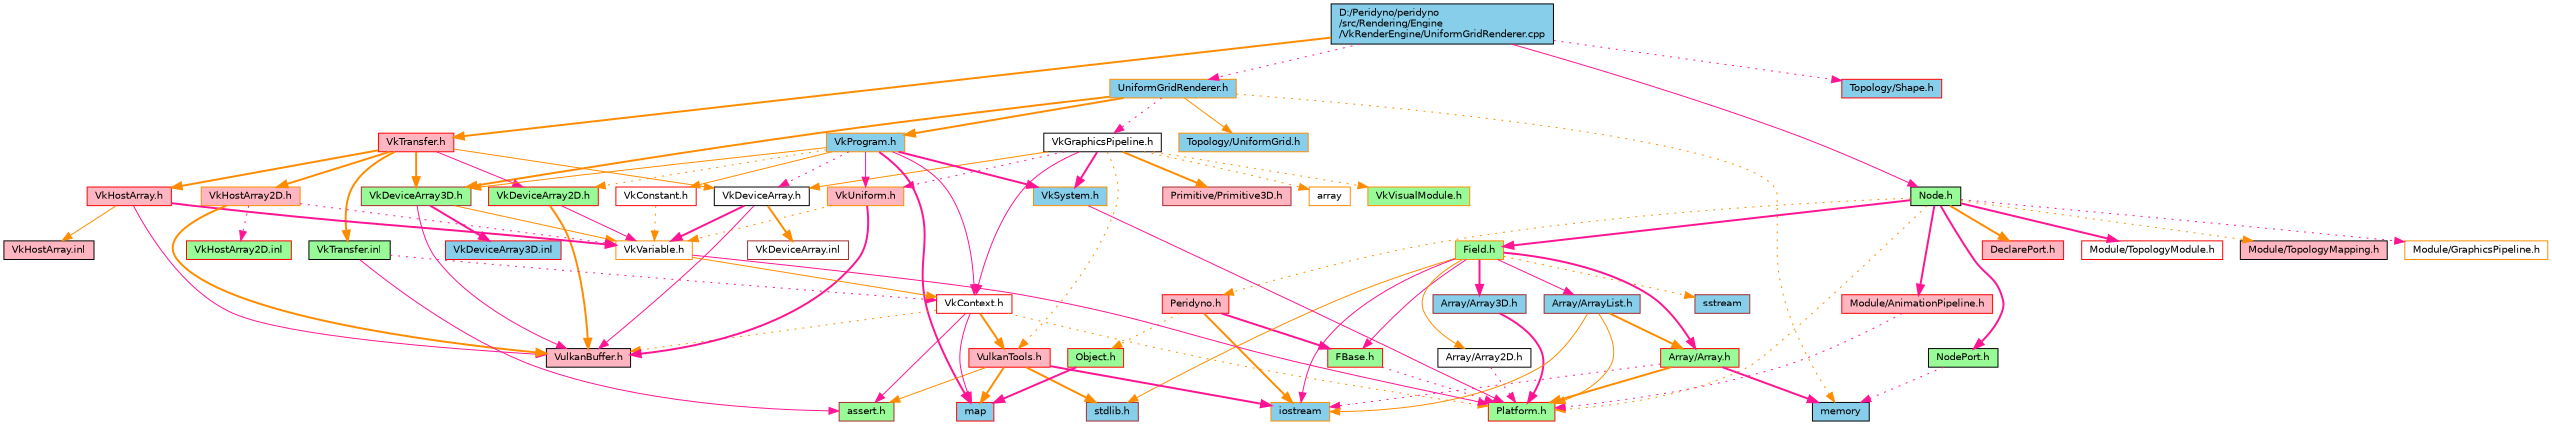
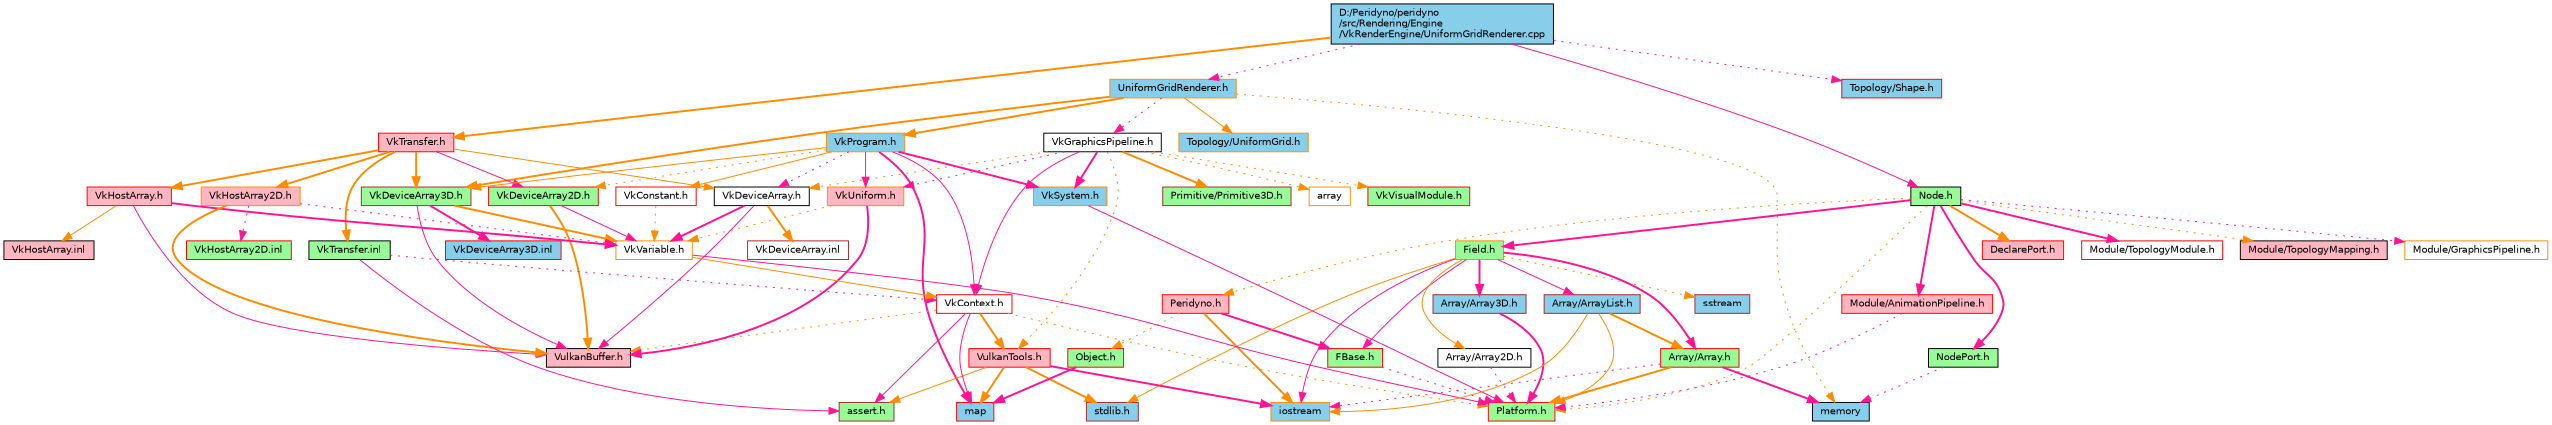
(939, 168) -> (939, 168)
(1227, 196) -> (1227, 196)
(1419, 196) -> (1419, 196)
(530, 222) -> (530, 222)
